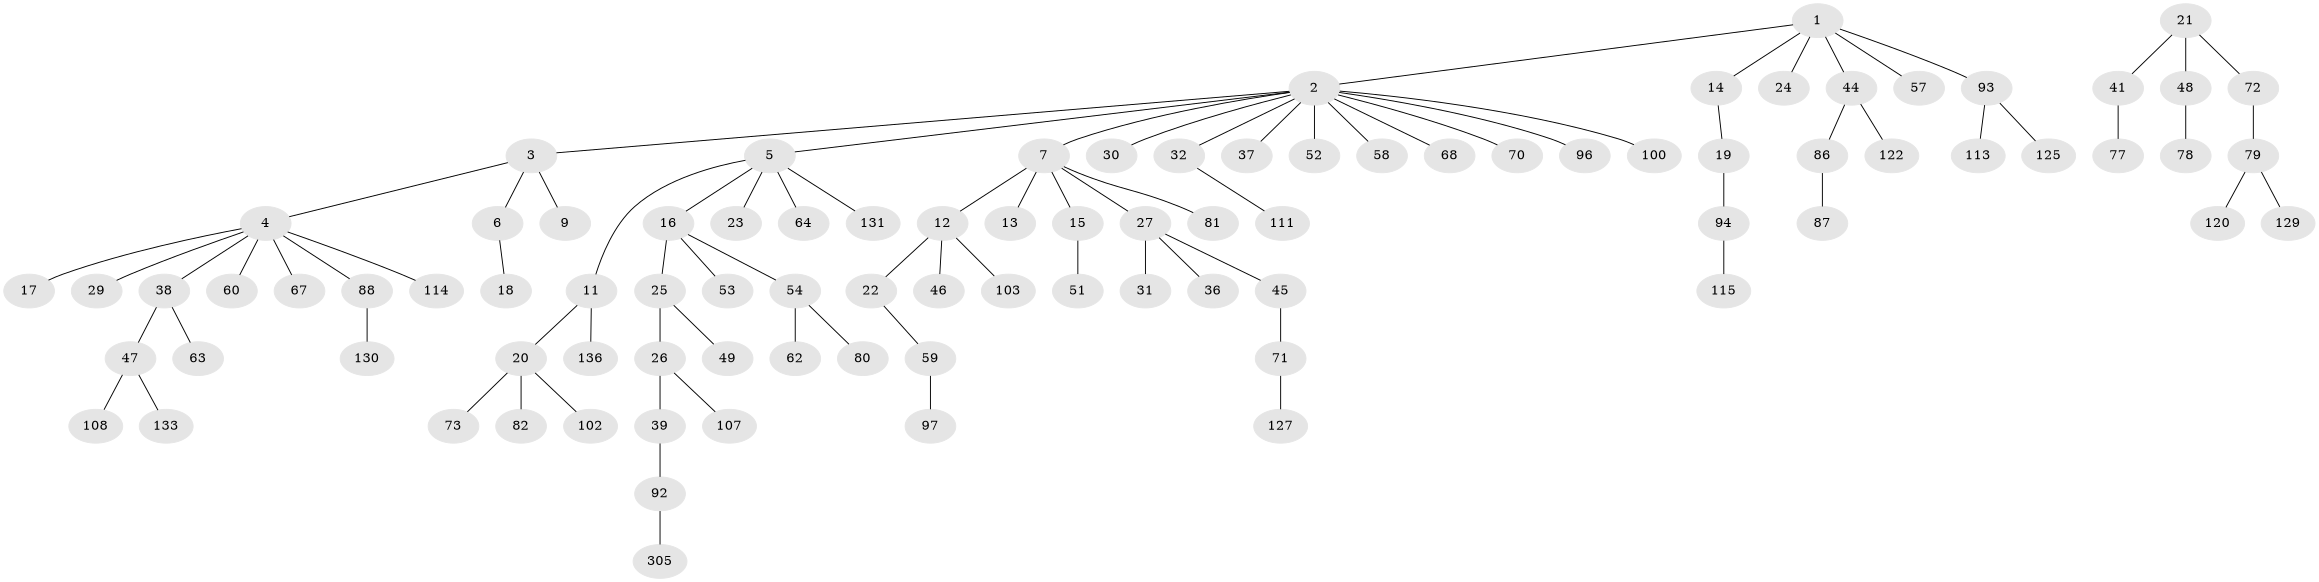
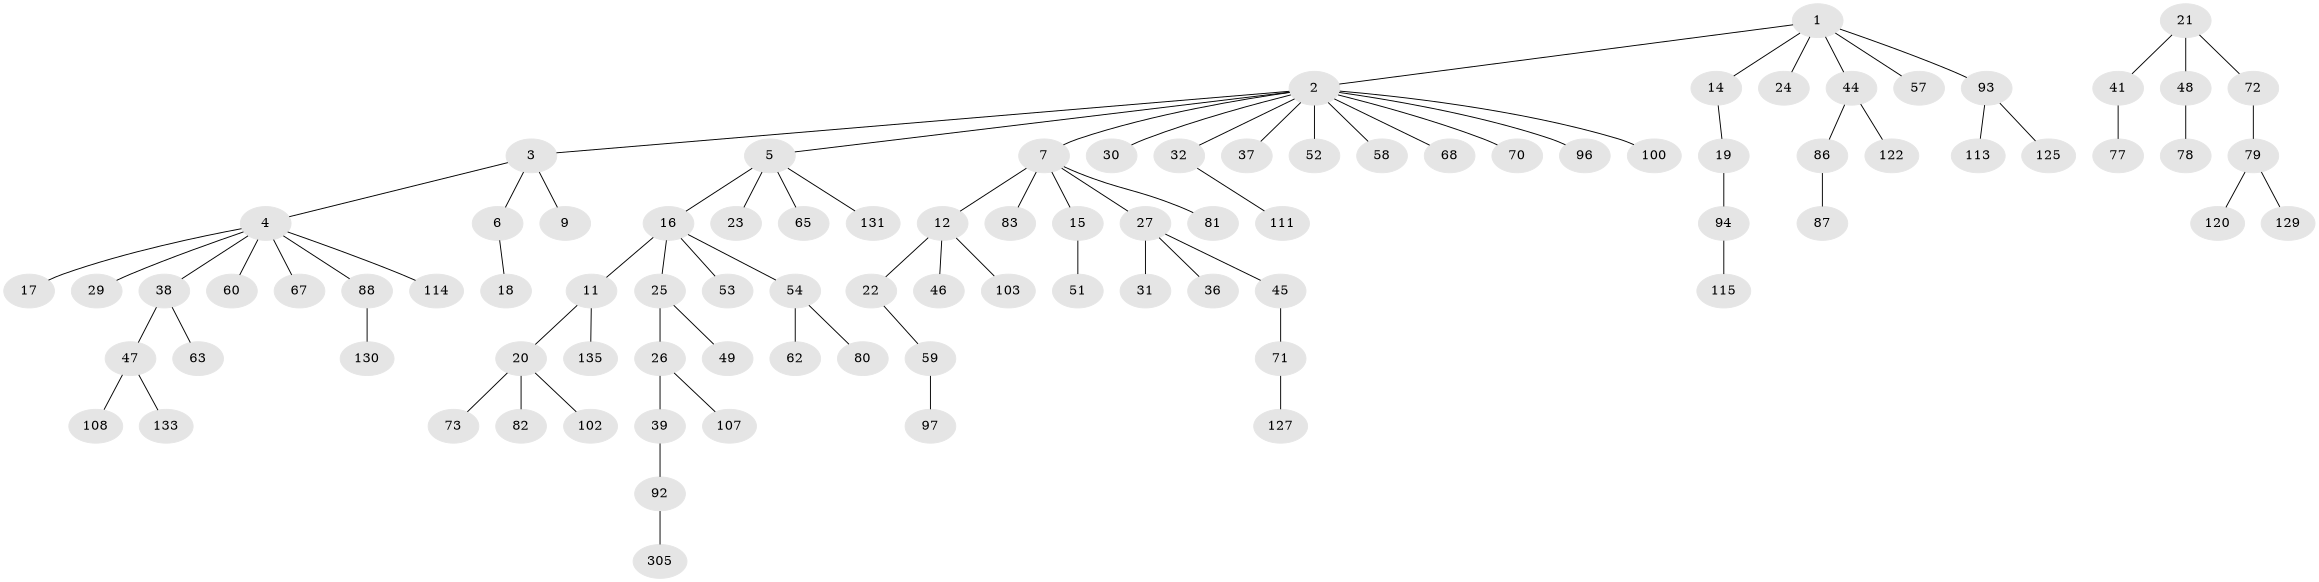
(652, 194) -> (630, 257)
(804, 223) -> (804, 223)
(1010, 223) -> (1010, 223)
(591, 359) -> (591, 359)
